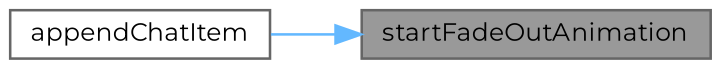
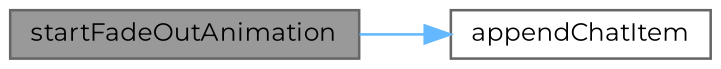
(303, 34) -> (392, 34)
